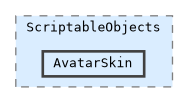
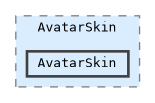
(94, 28) -> (78, 28)
